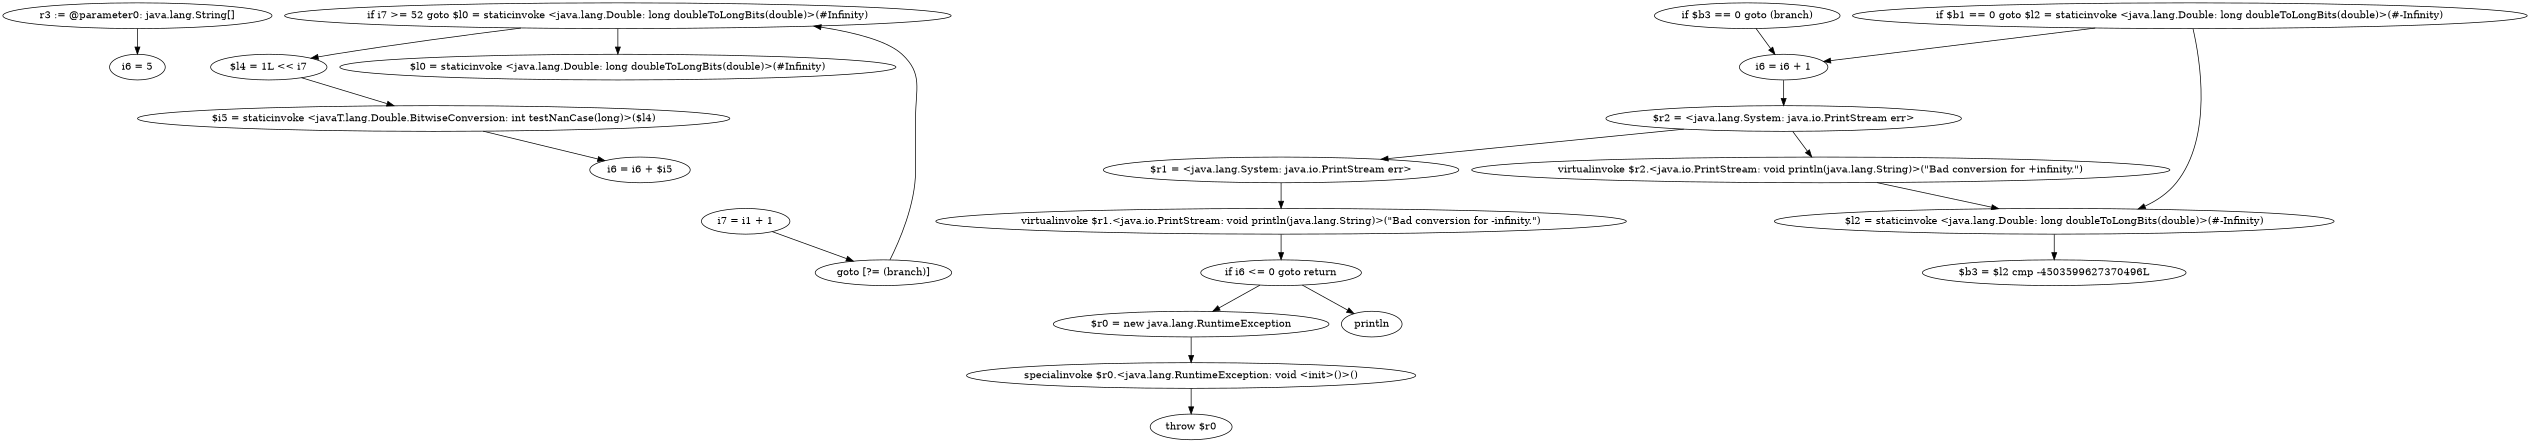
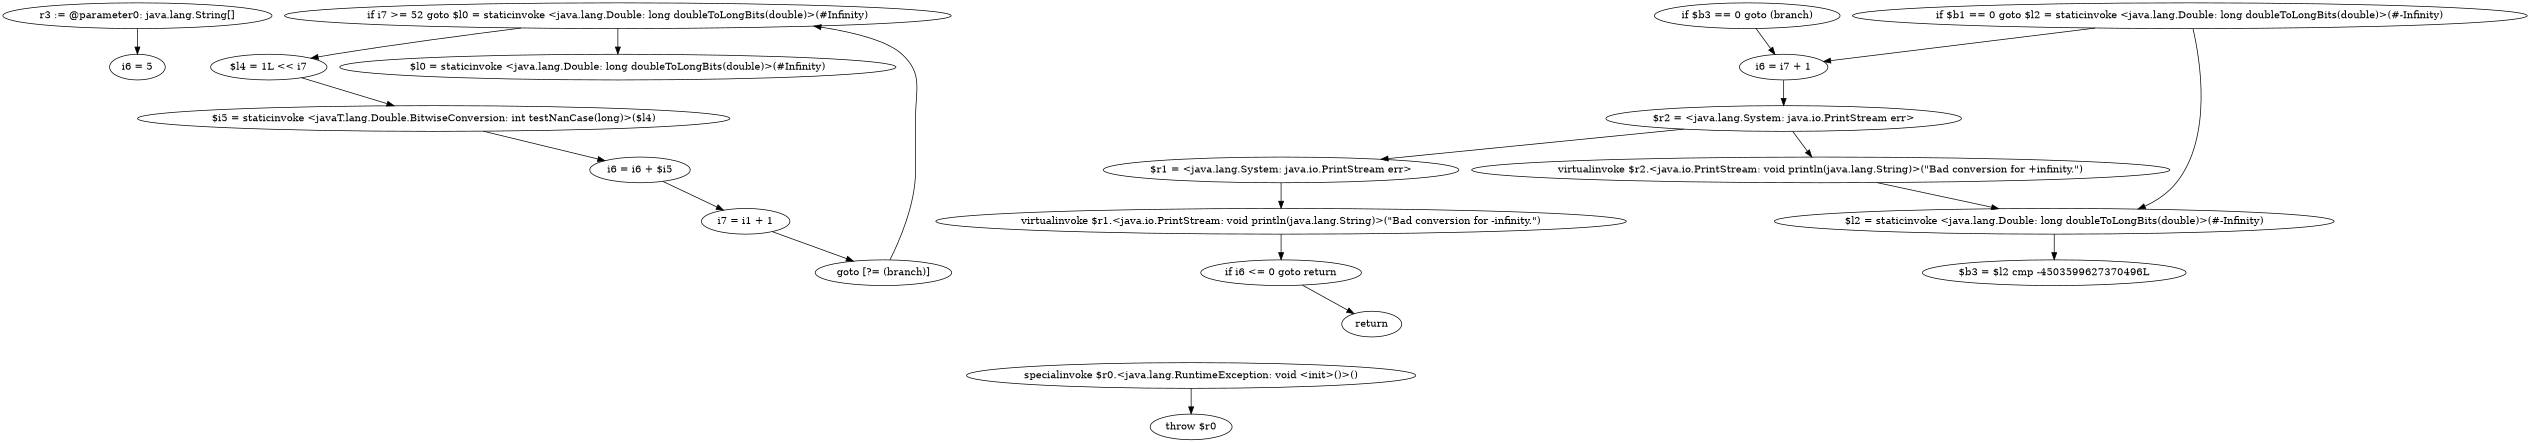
(1784, 67) -> (1784, 67)
none -> (690, 194)
(1191, 324) -> none
(1372, 324) -> (1372, 324)
